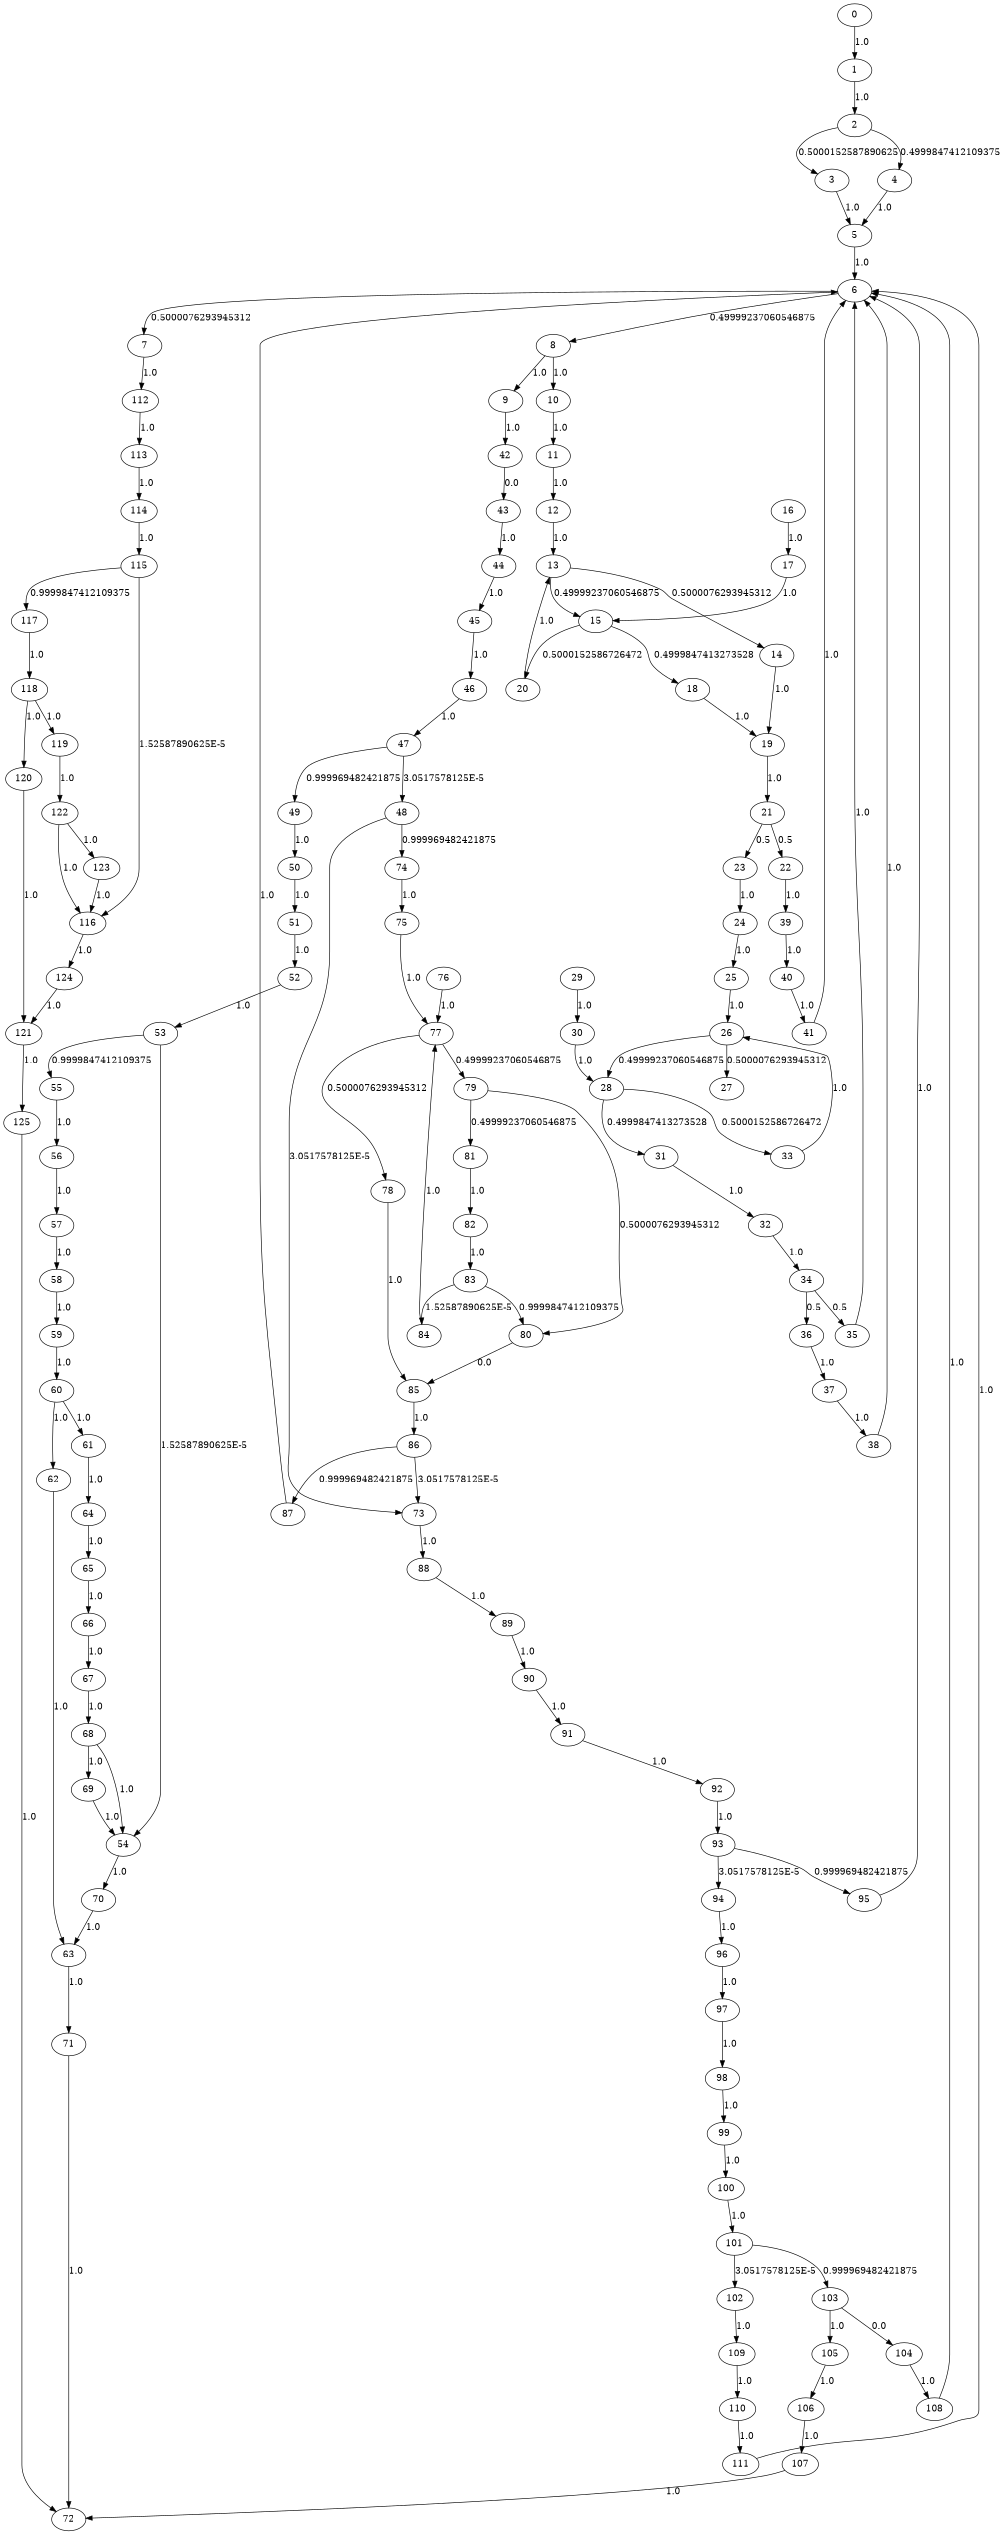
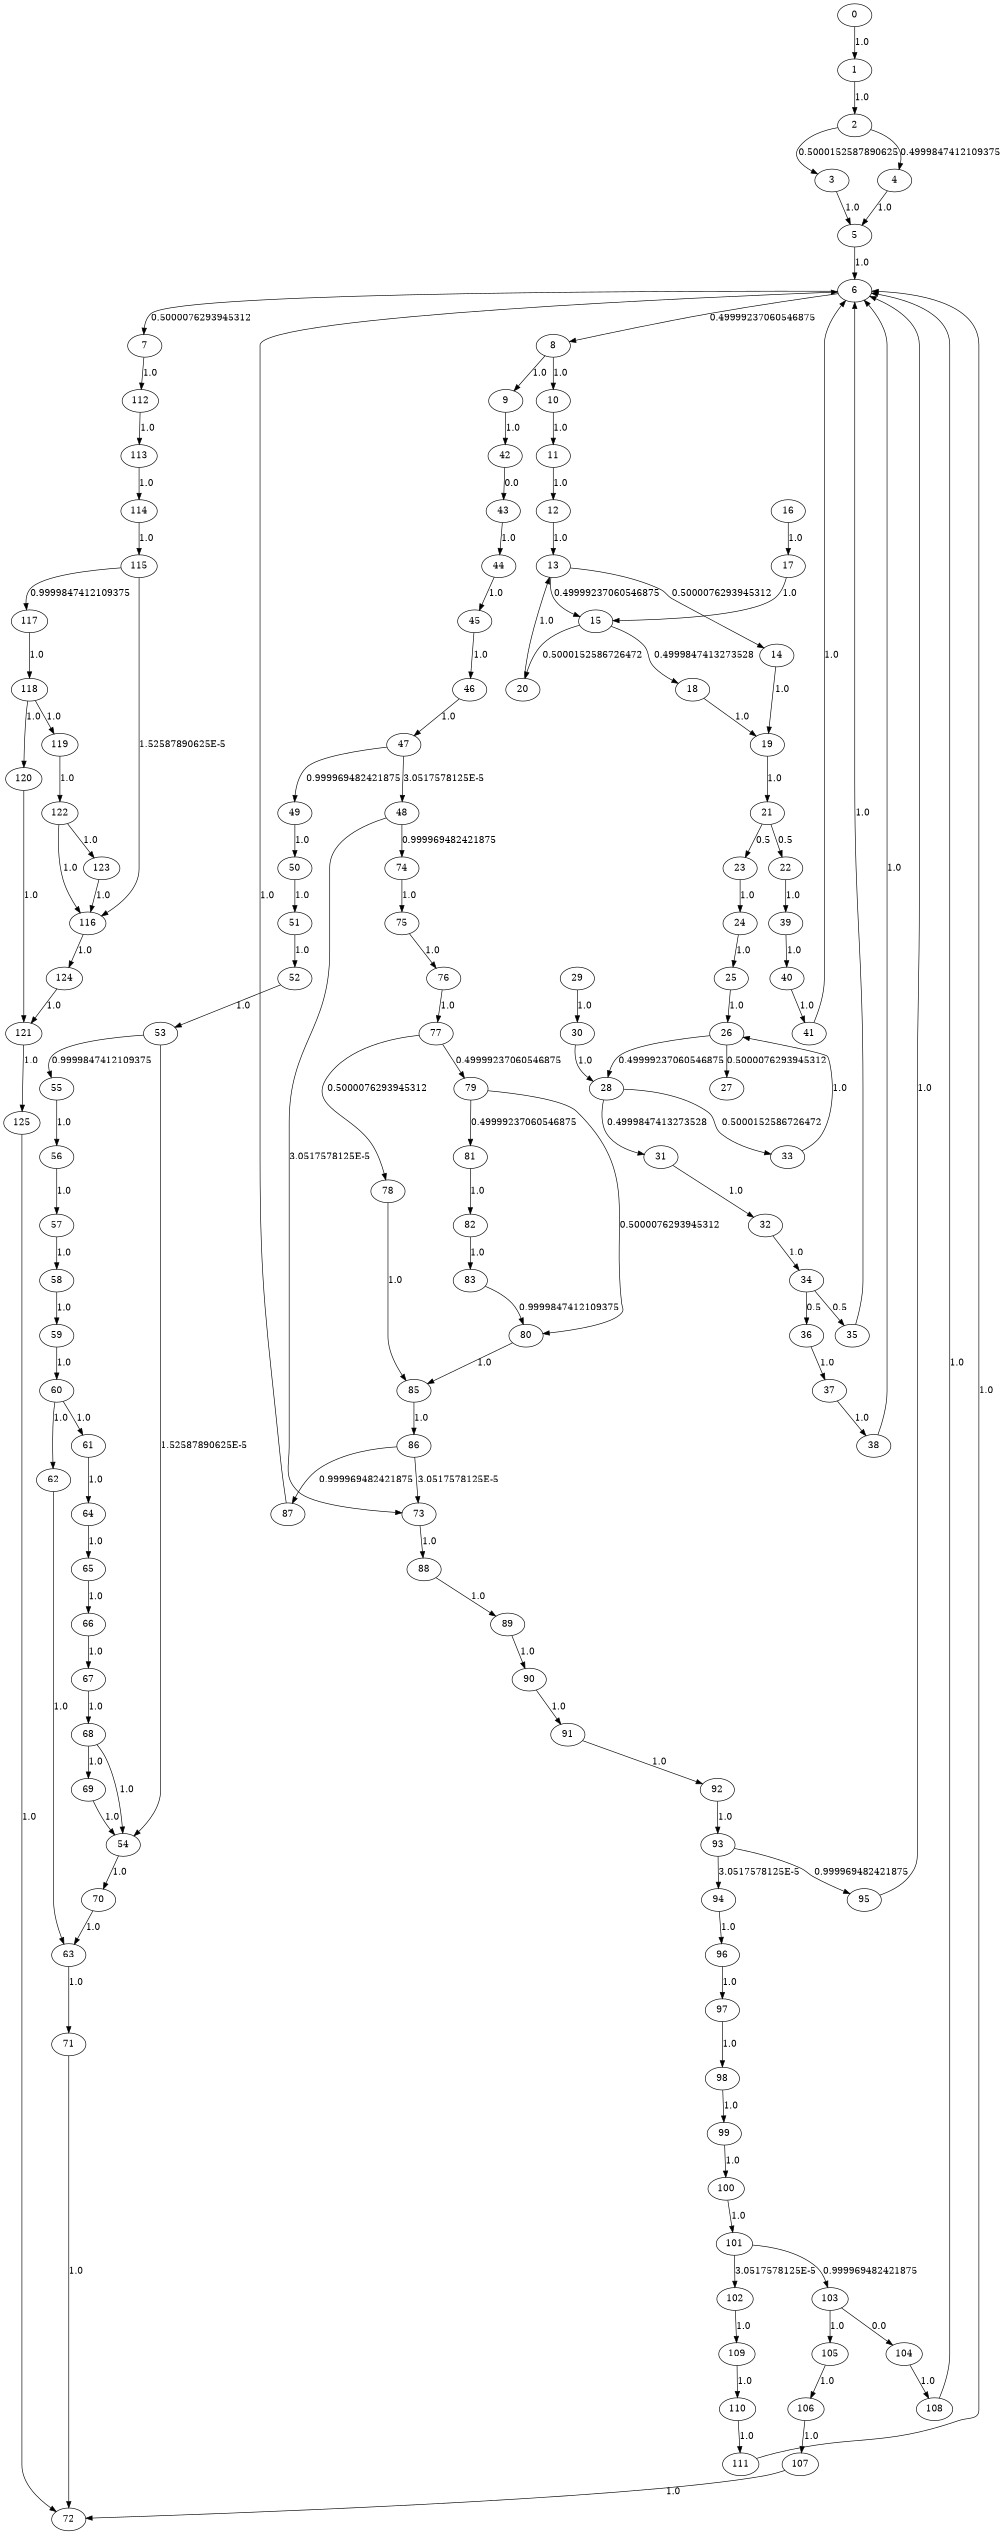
(403, 979) -> (421, 948)
(424, 1336) -> none
(485, 1363) -> (485, 1363)
